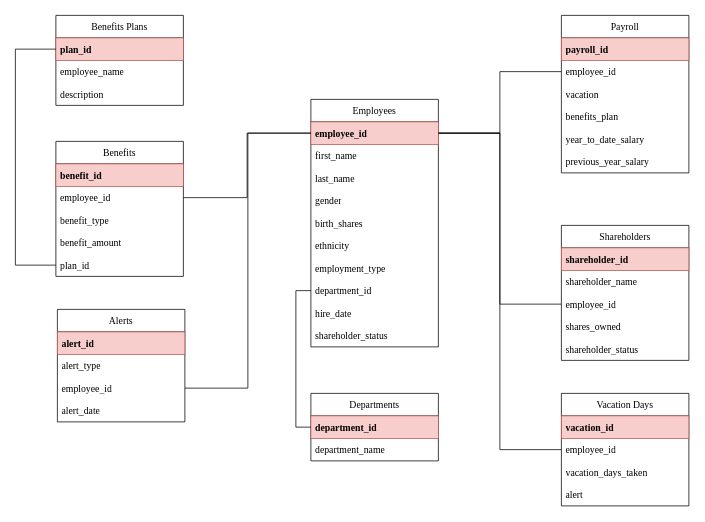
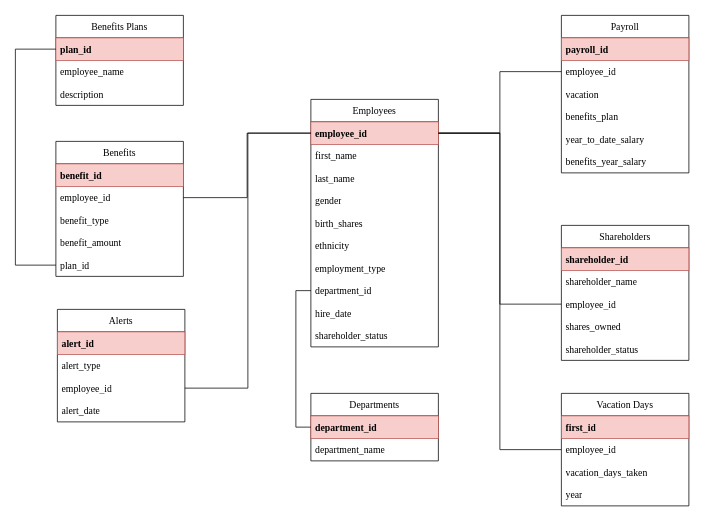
(618, 162) -> (618, 162)
(593, 427) -> (585, 427)
(578, 495) -> (577, 495)
